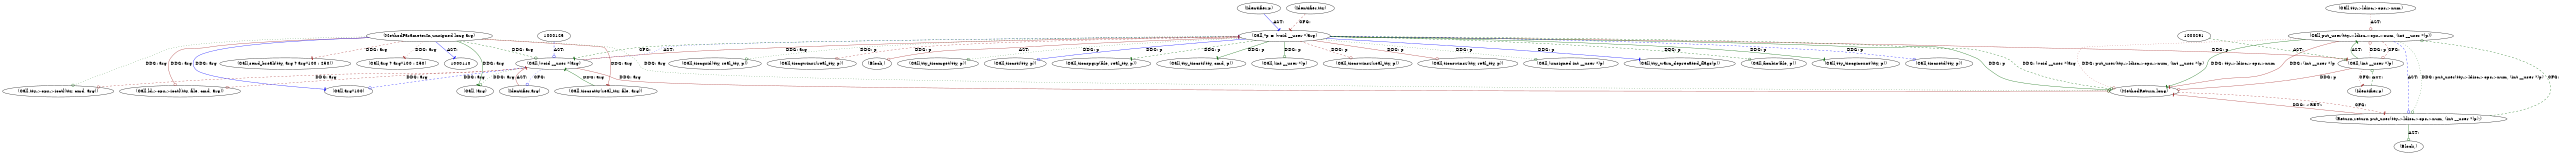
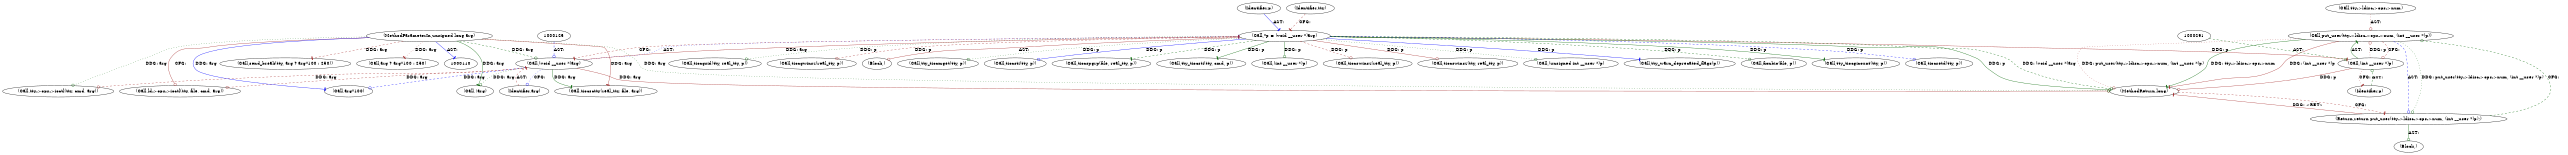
(907, 40) -> (907, 40)
(181, 64) -> (181, 64)
(517, 75) -> (517, 75)
(580, 78) -> (557, 82)
